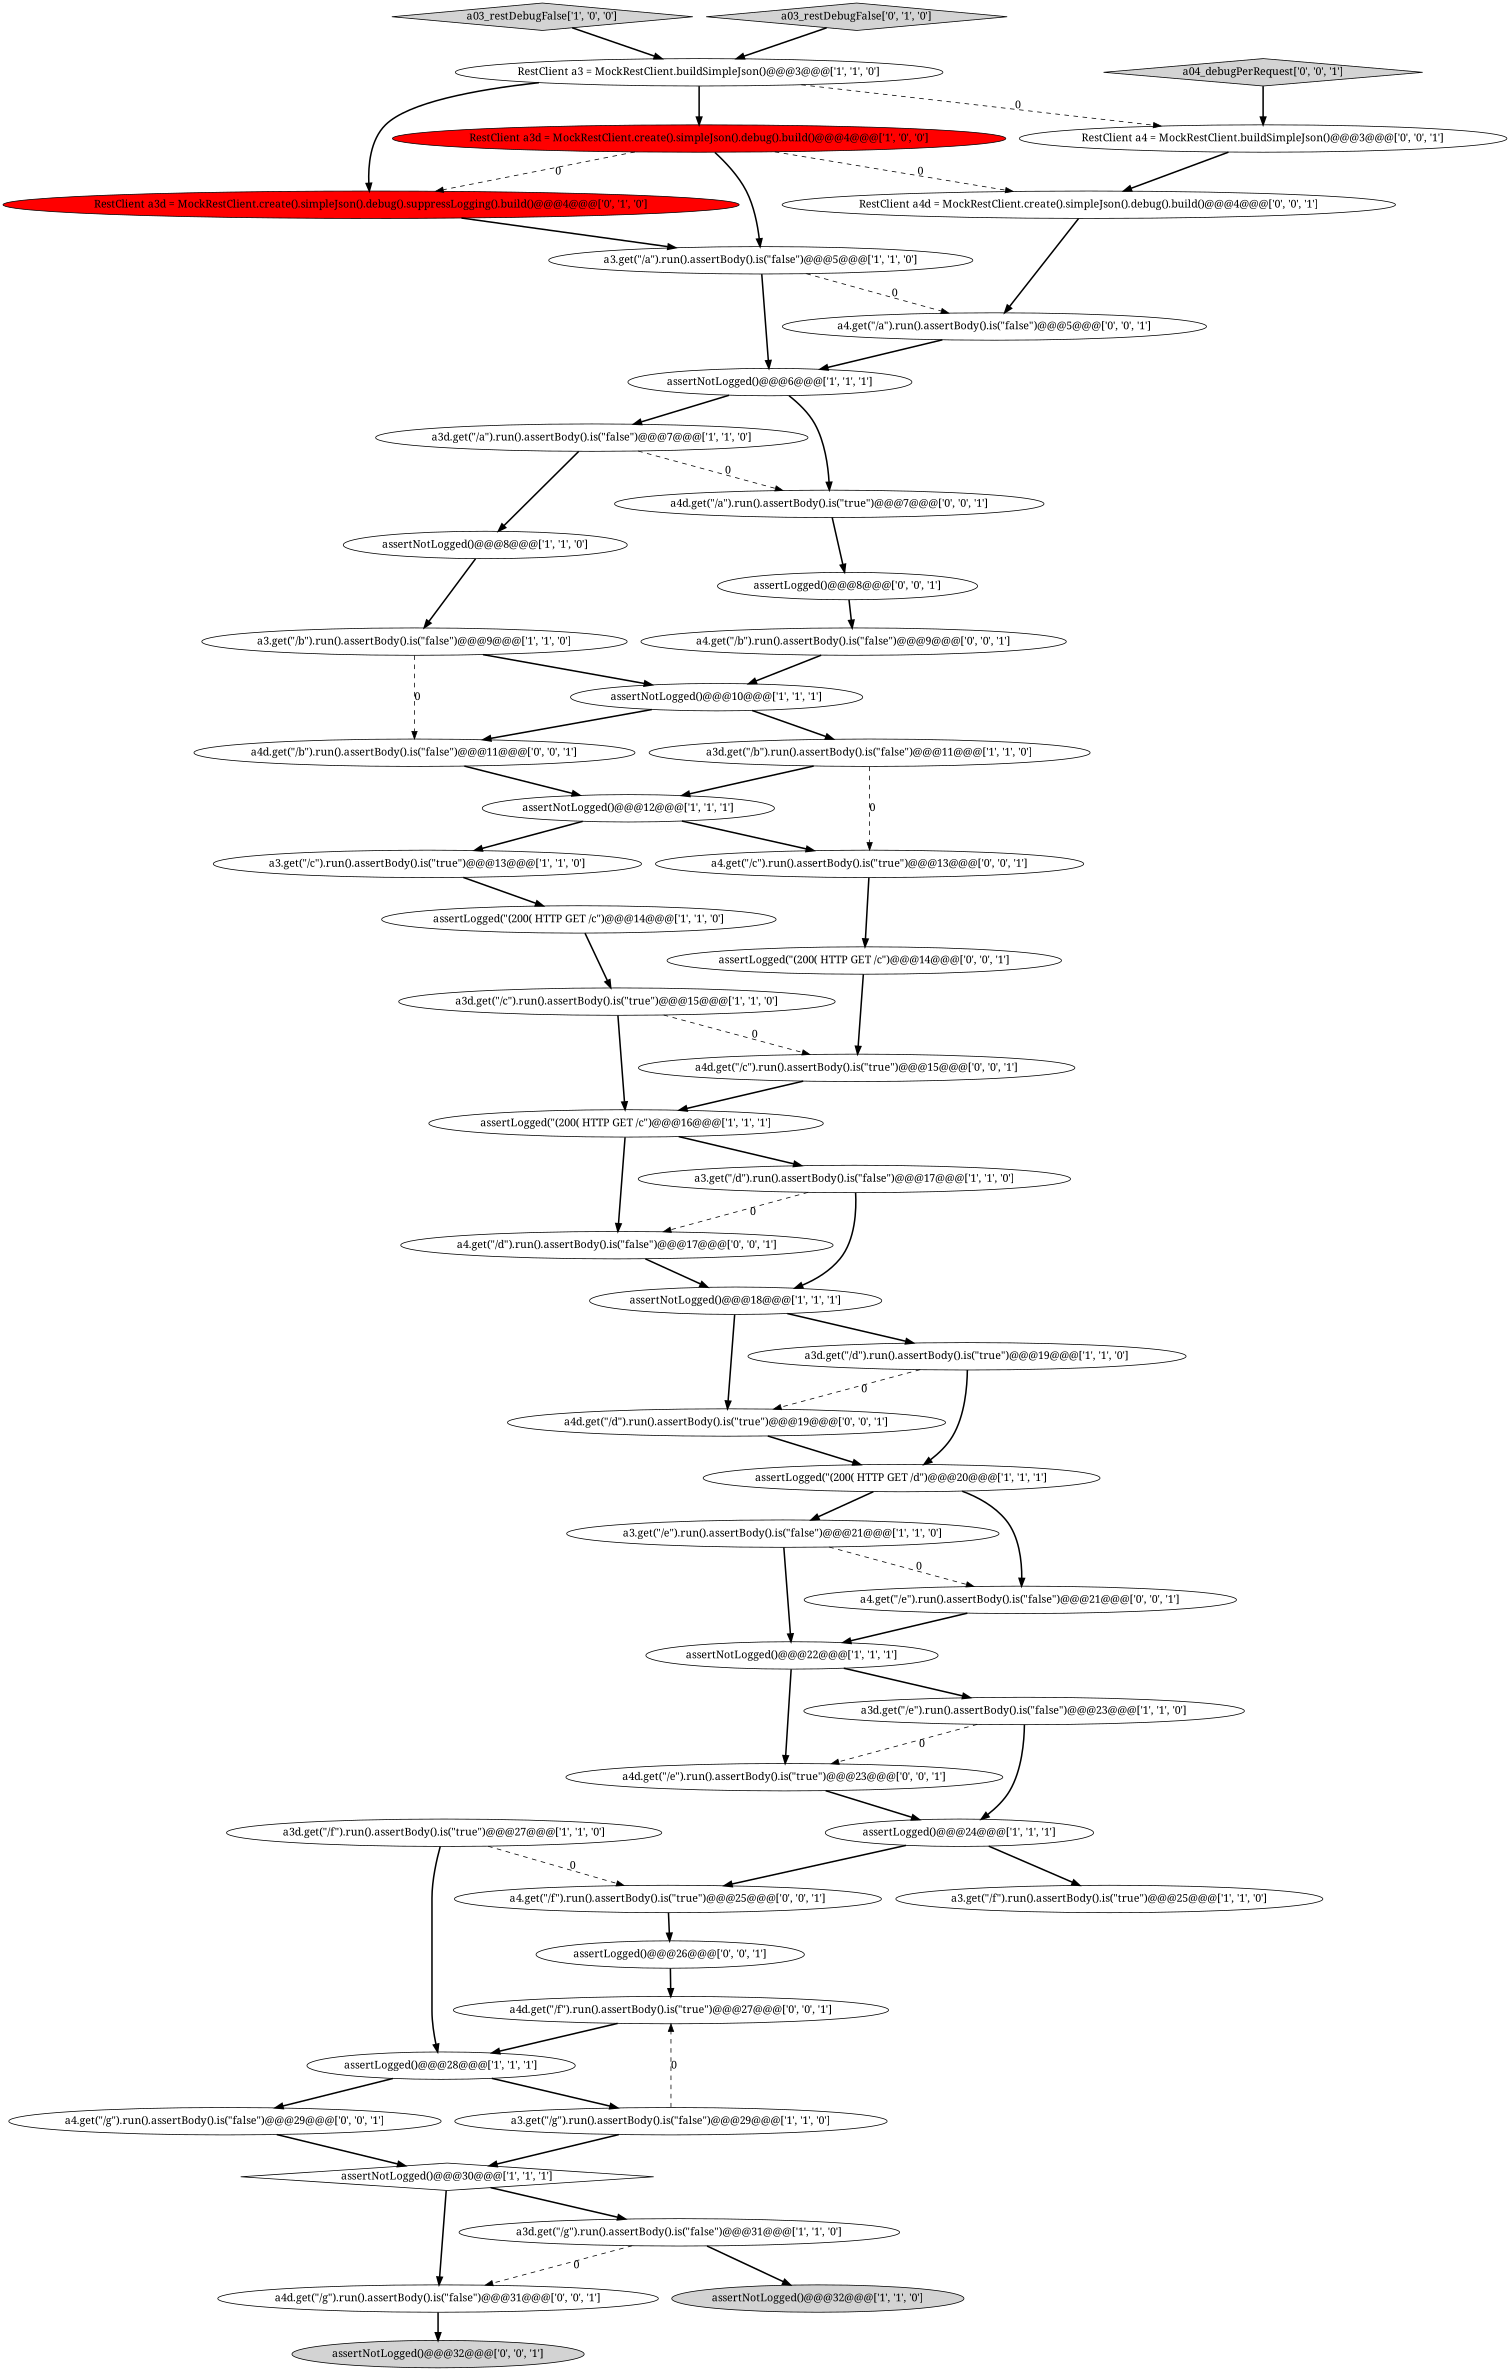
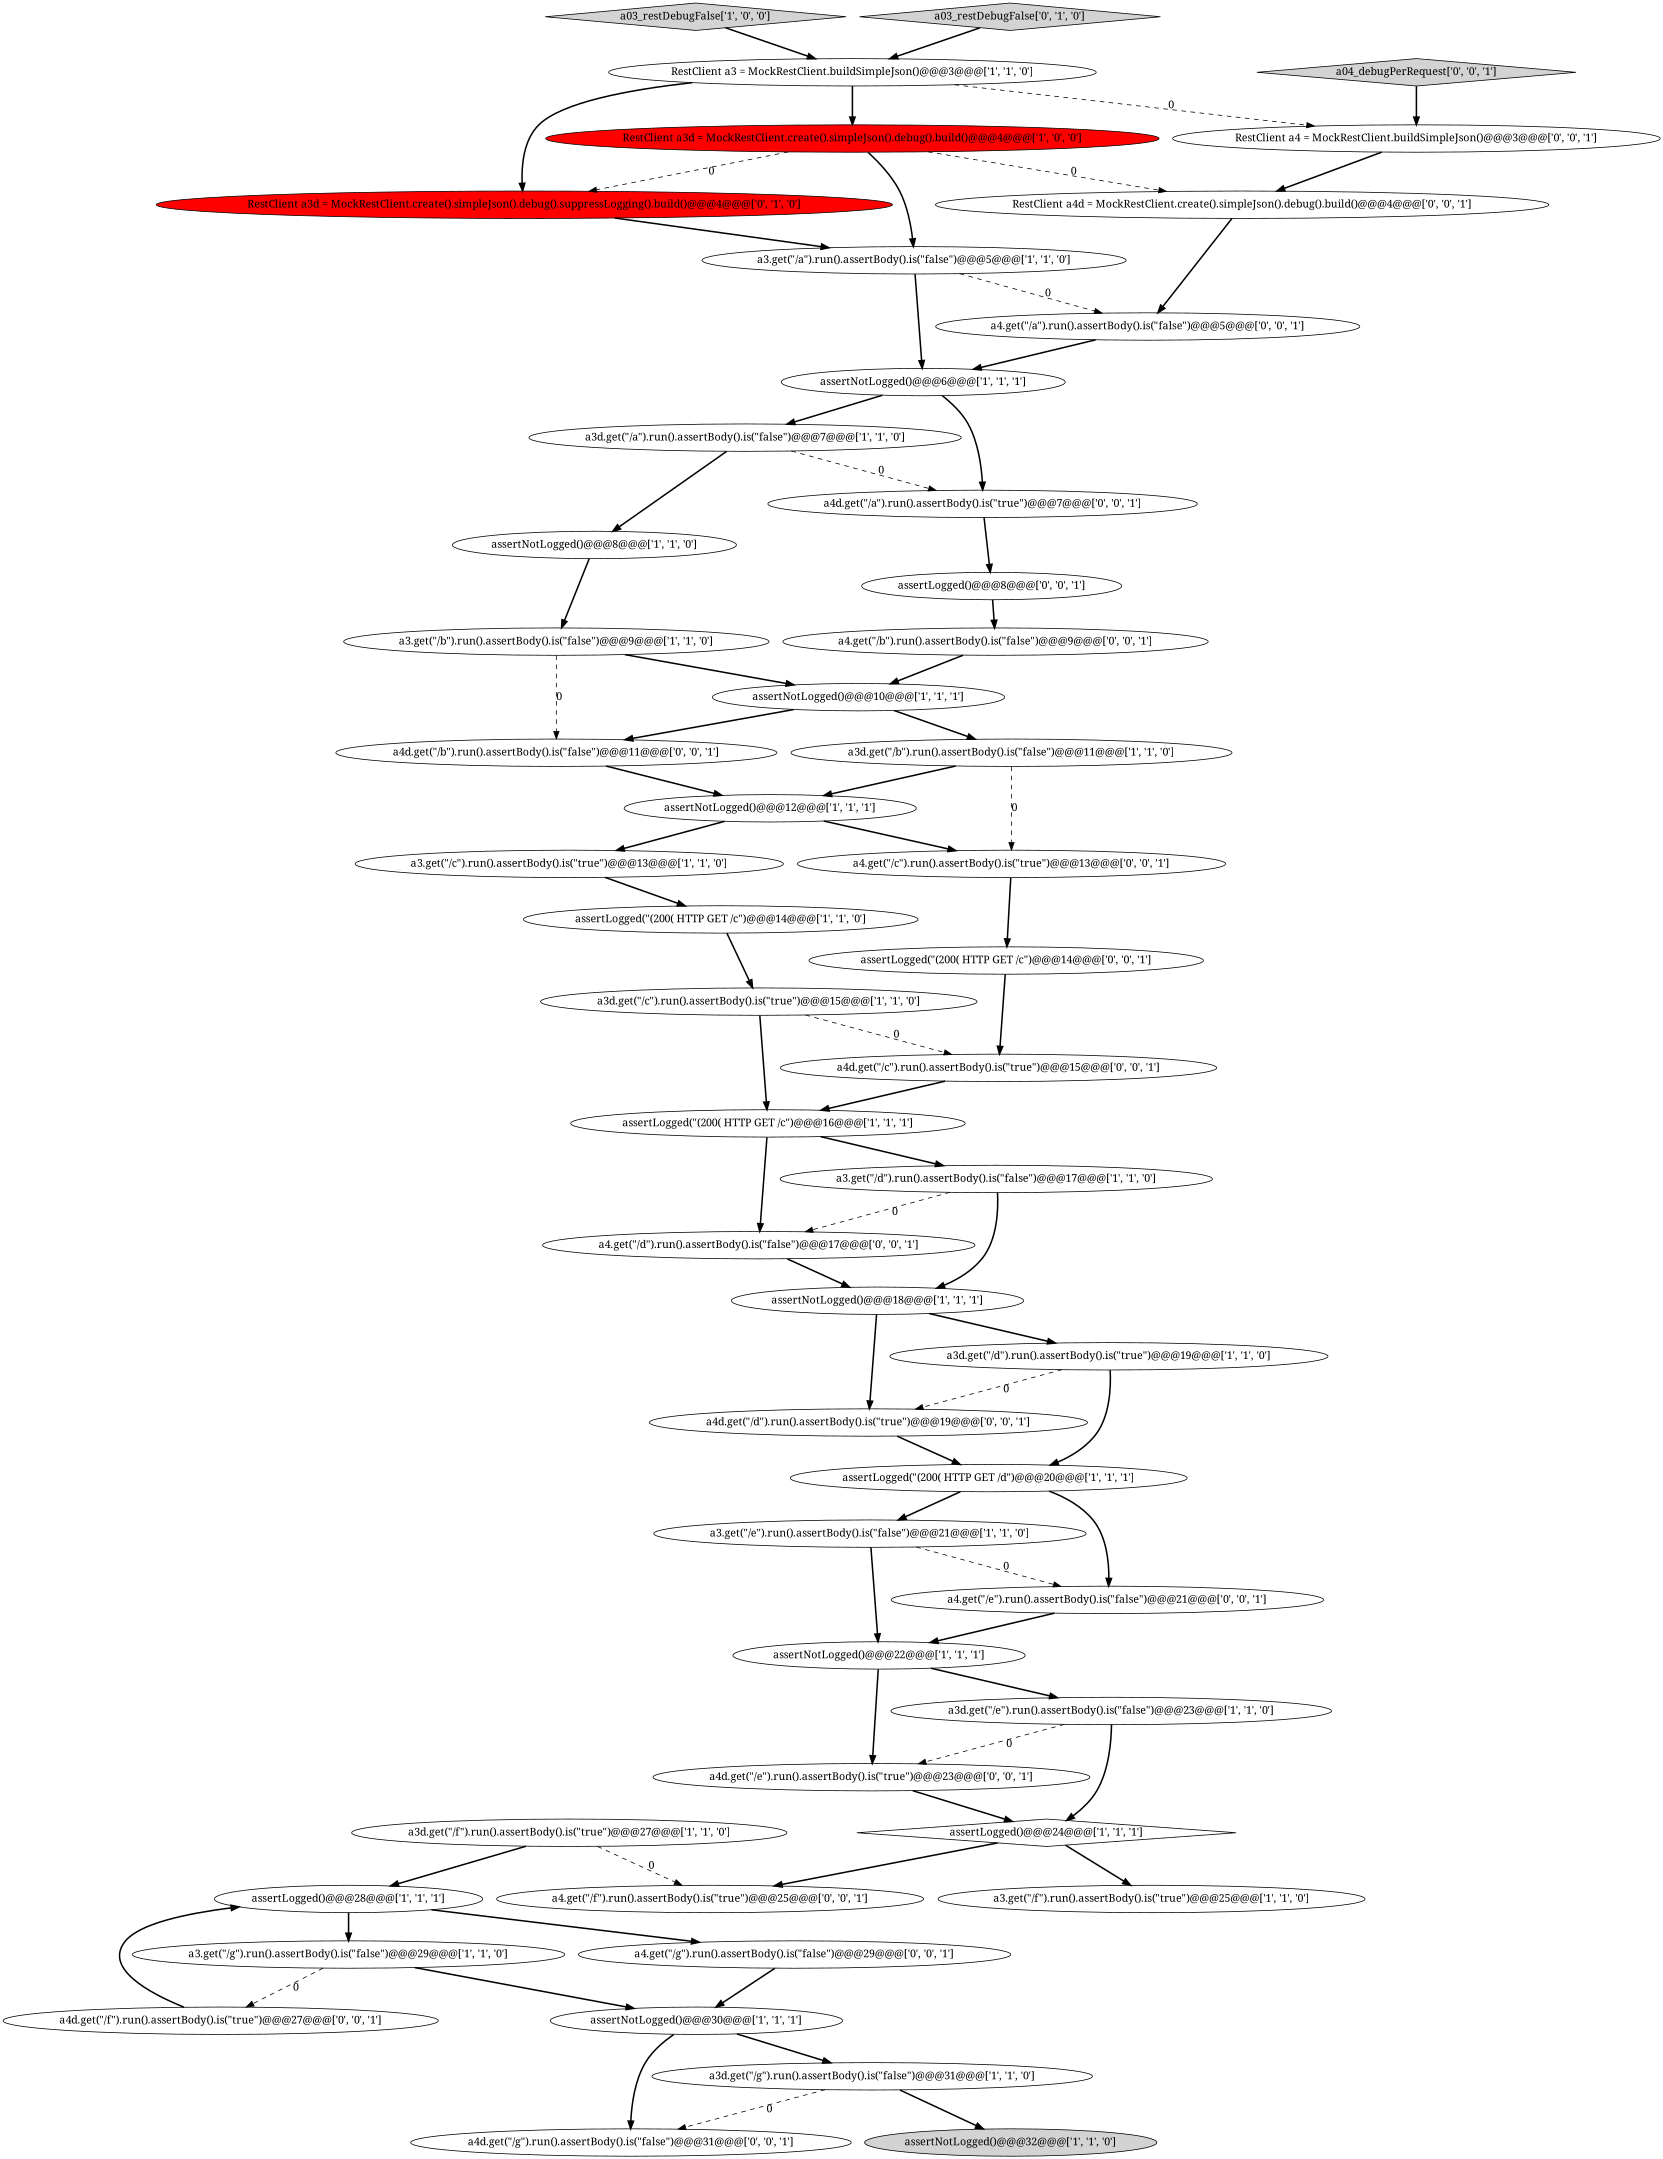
(959, 1833) -> (1047, 1833)
(670, 1955) -> none
(447, 2177) -> (696, 2021)
(438, 2354) -> none
